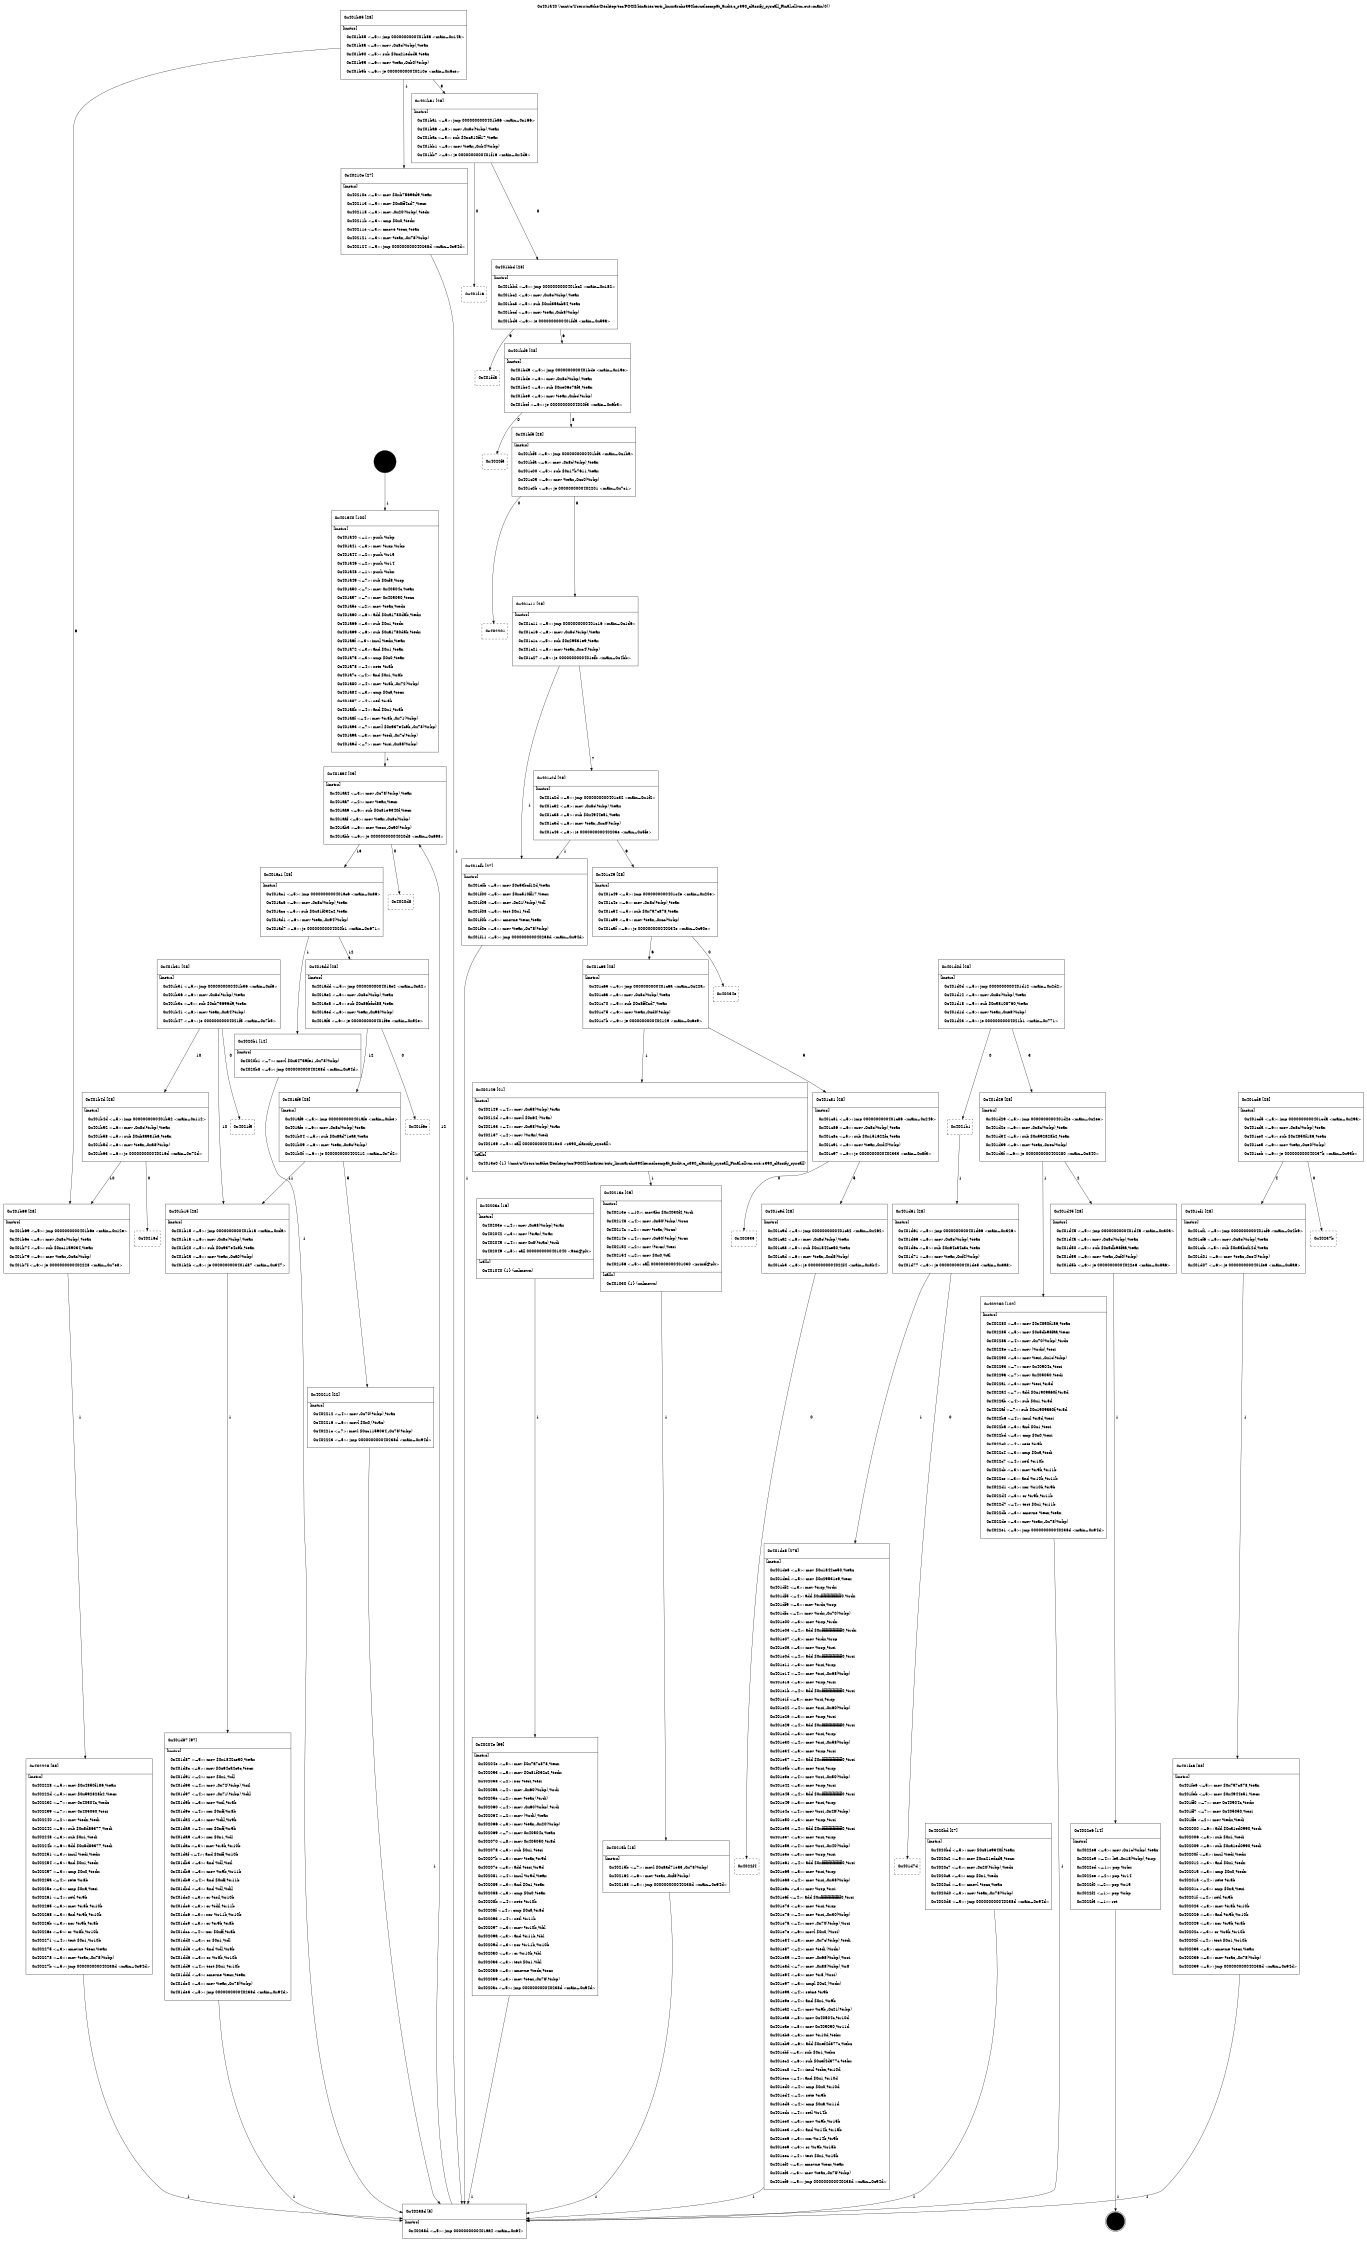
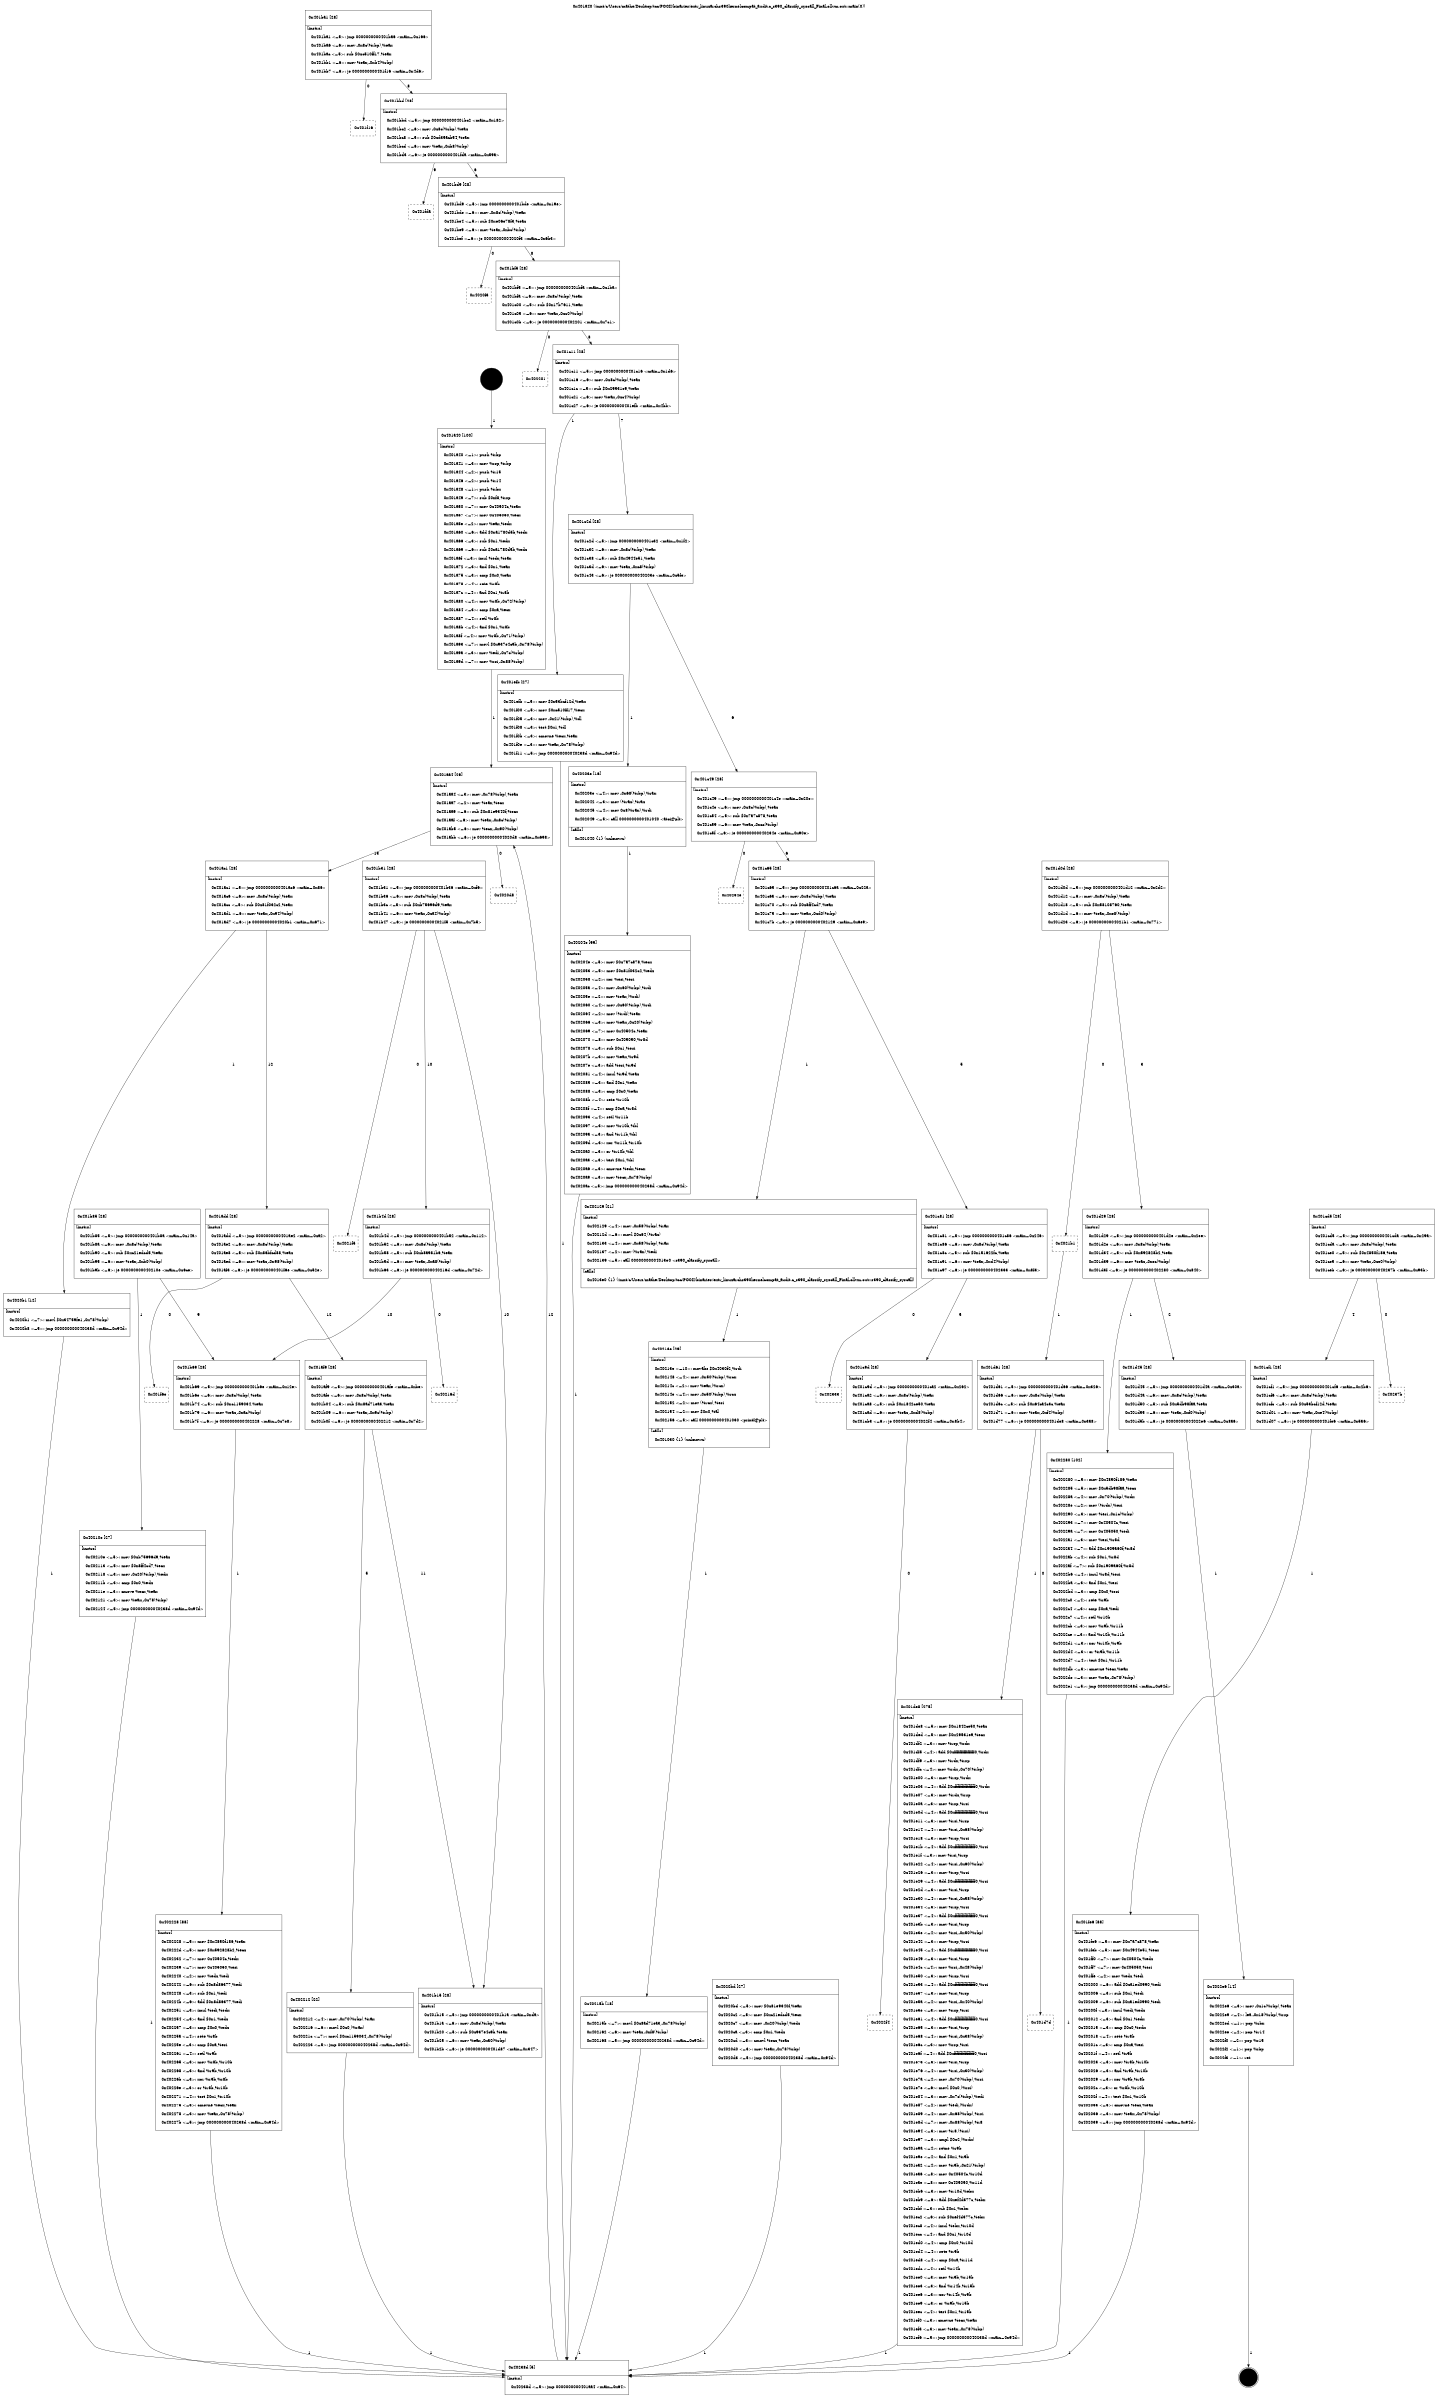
(438, 85) -> none
(564, 848) -> (629, 674)
(228, 1867) -> none
